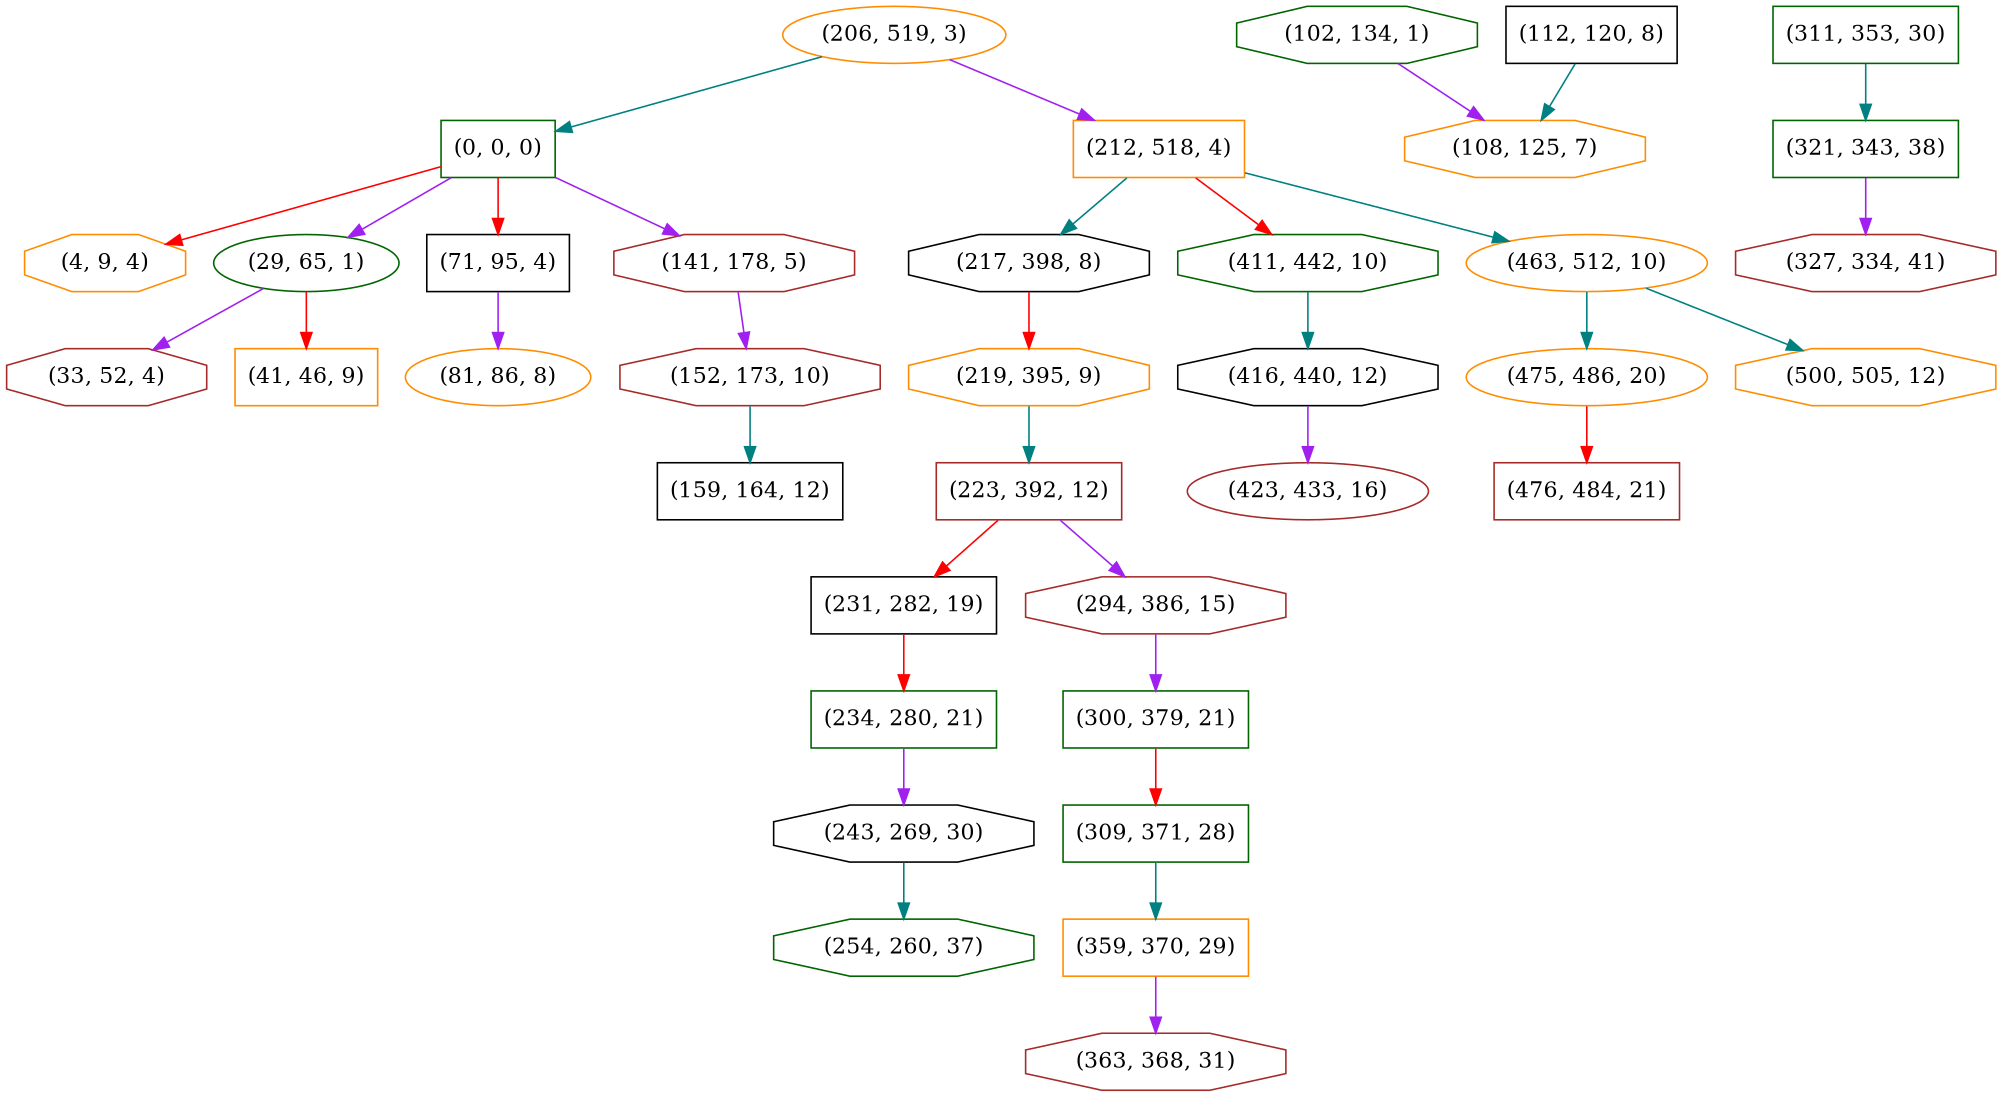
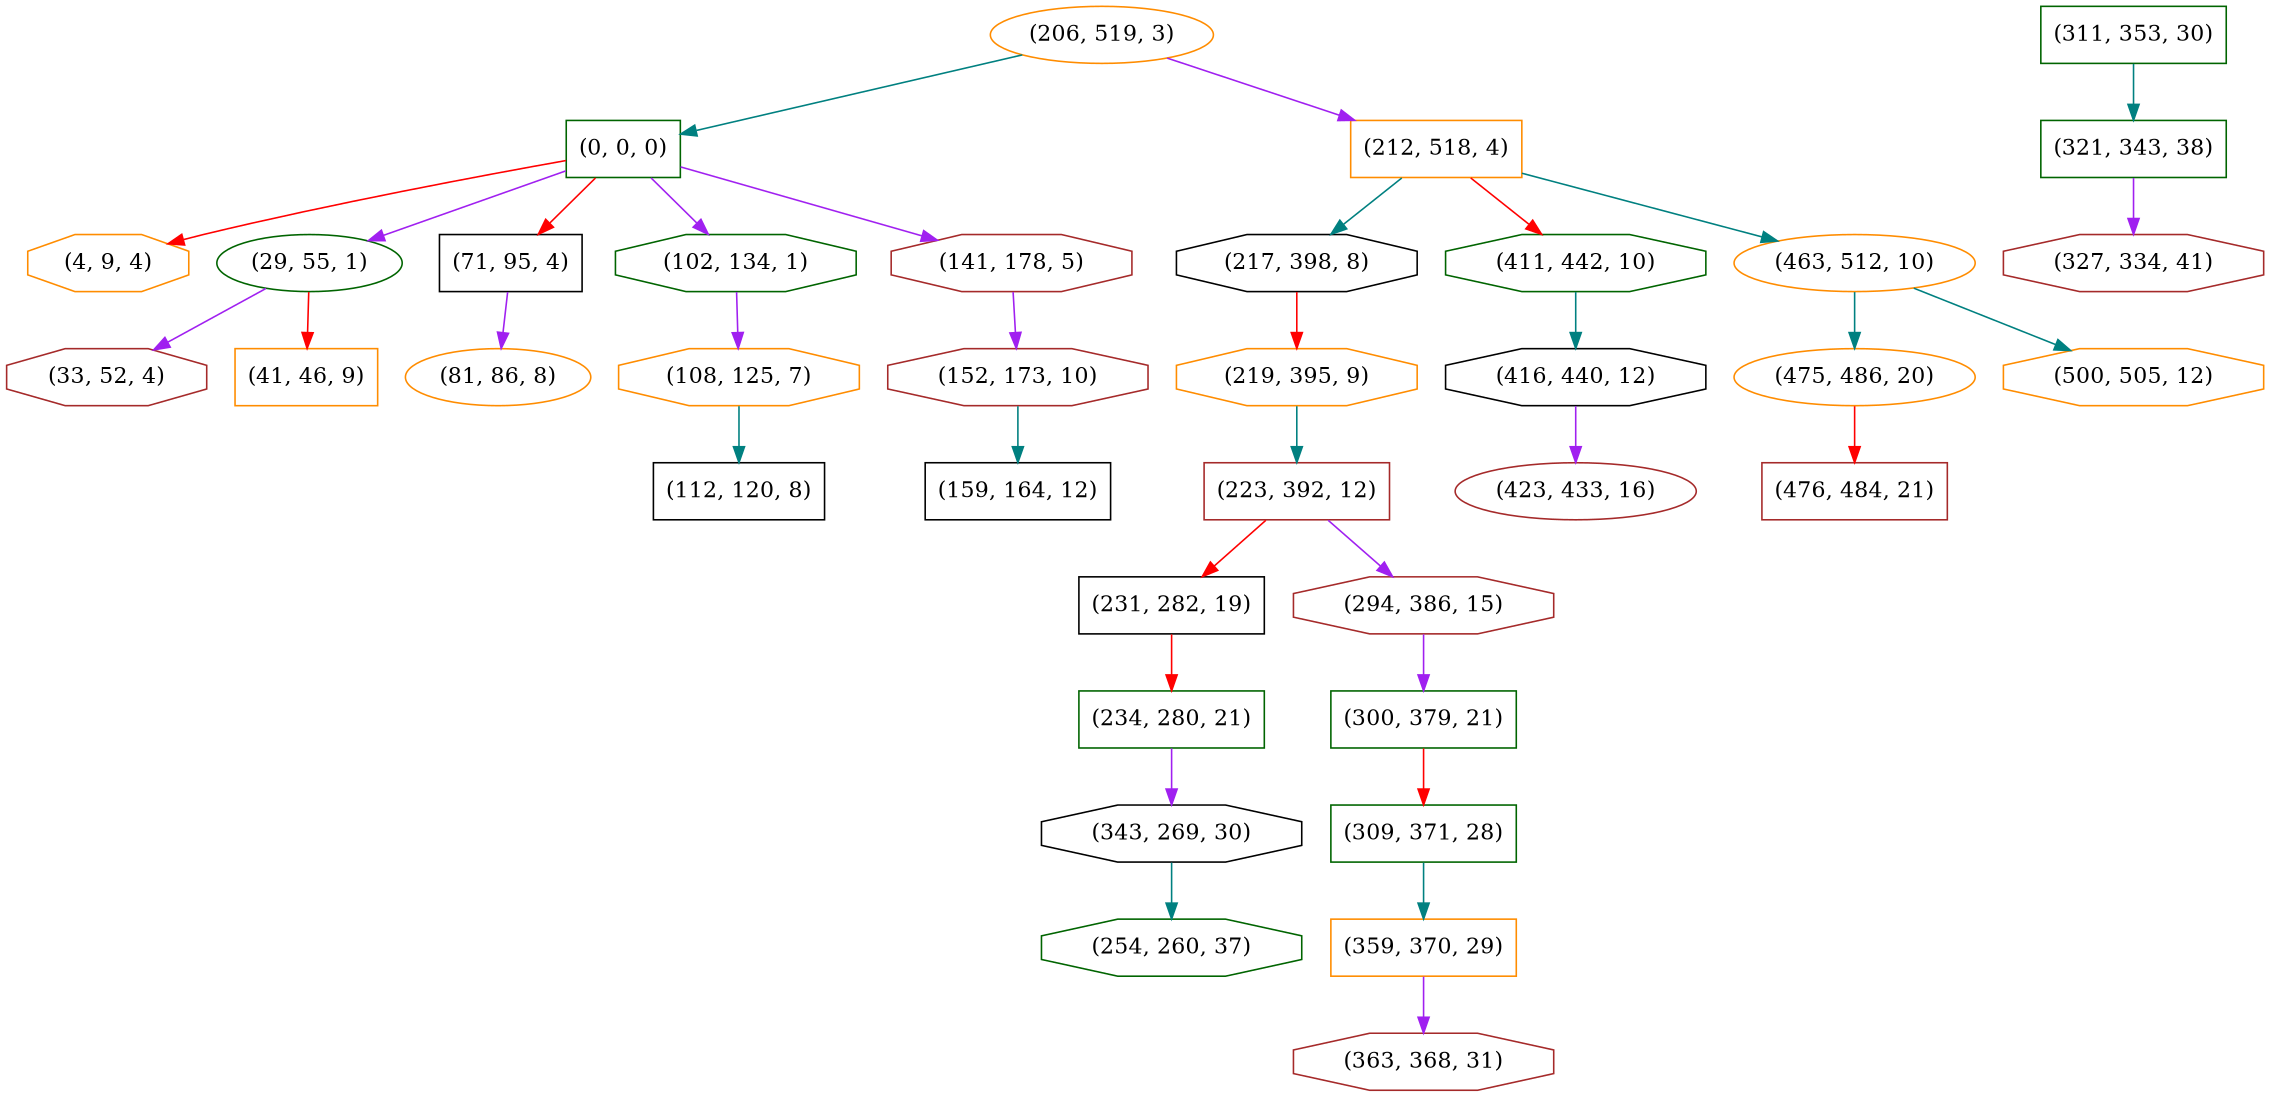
(1562, 85) -> (739, 426)
none -> (674, 200)
(306, 263) -> (310, 263)
(904, 834) -> (1172, 834)
